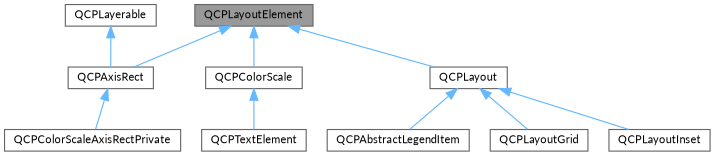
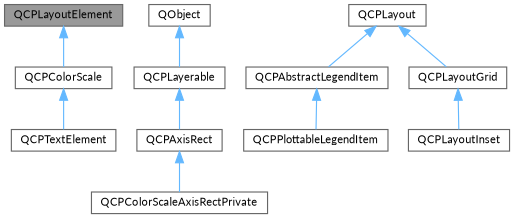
none -> (180, 15)
(367, 48) -> none
(177, 49) -> none
(569, 111) -> (459, 115)
none -> (316, 140)
